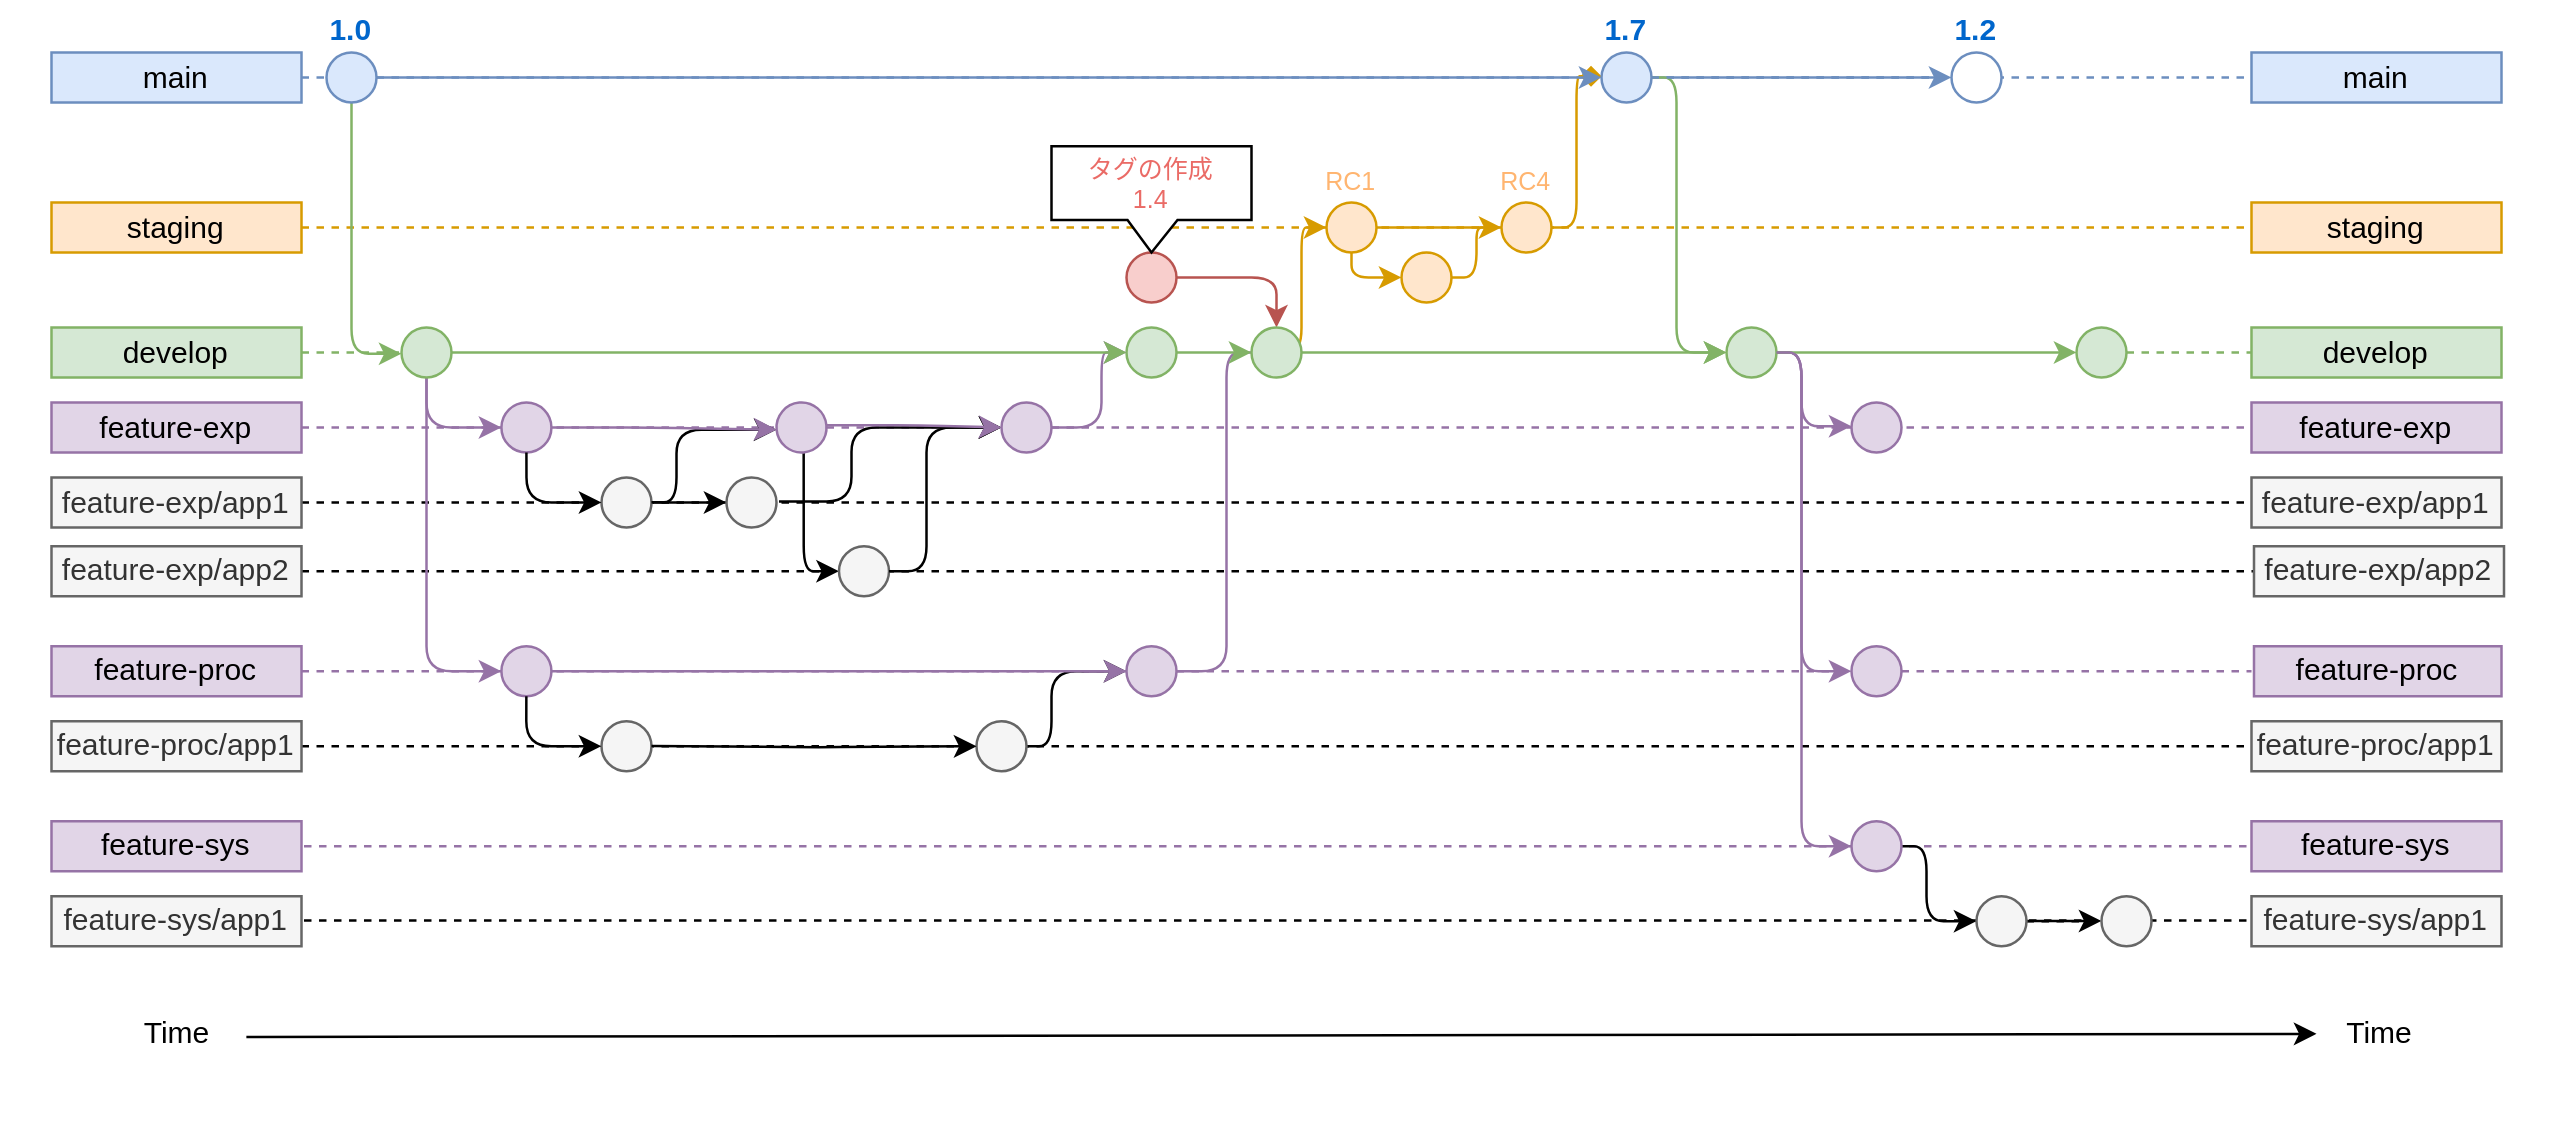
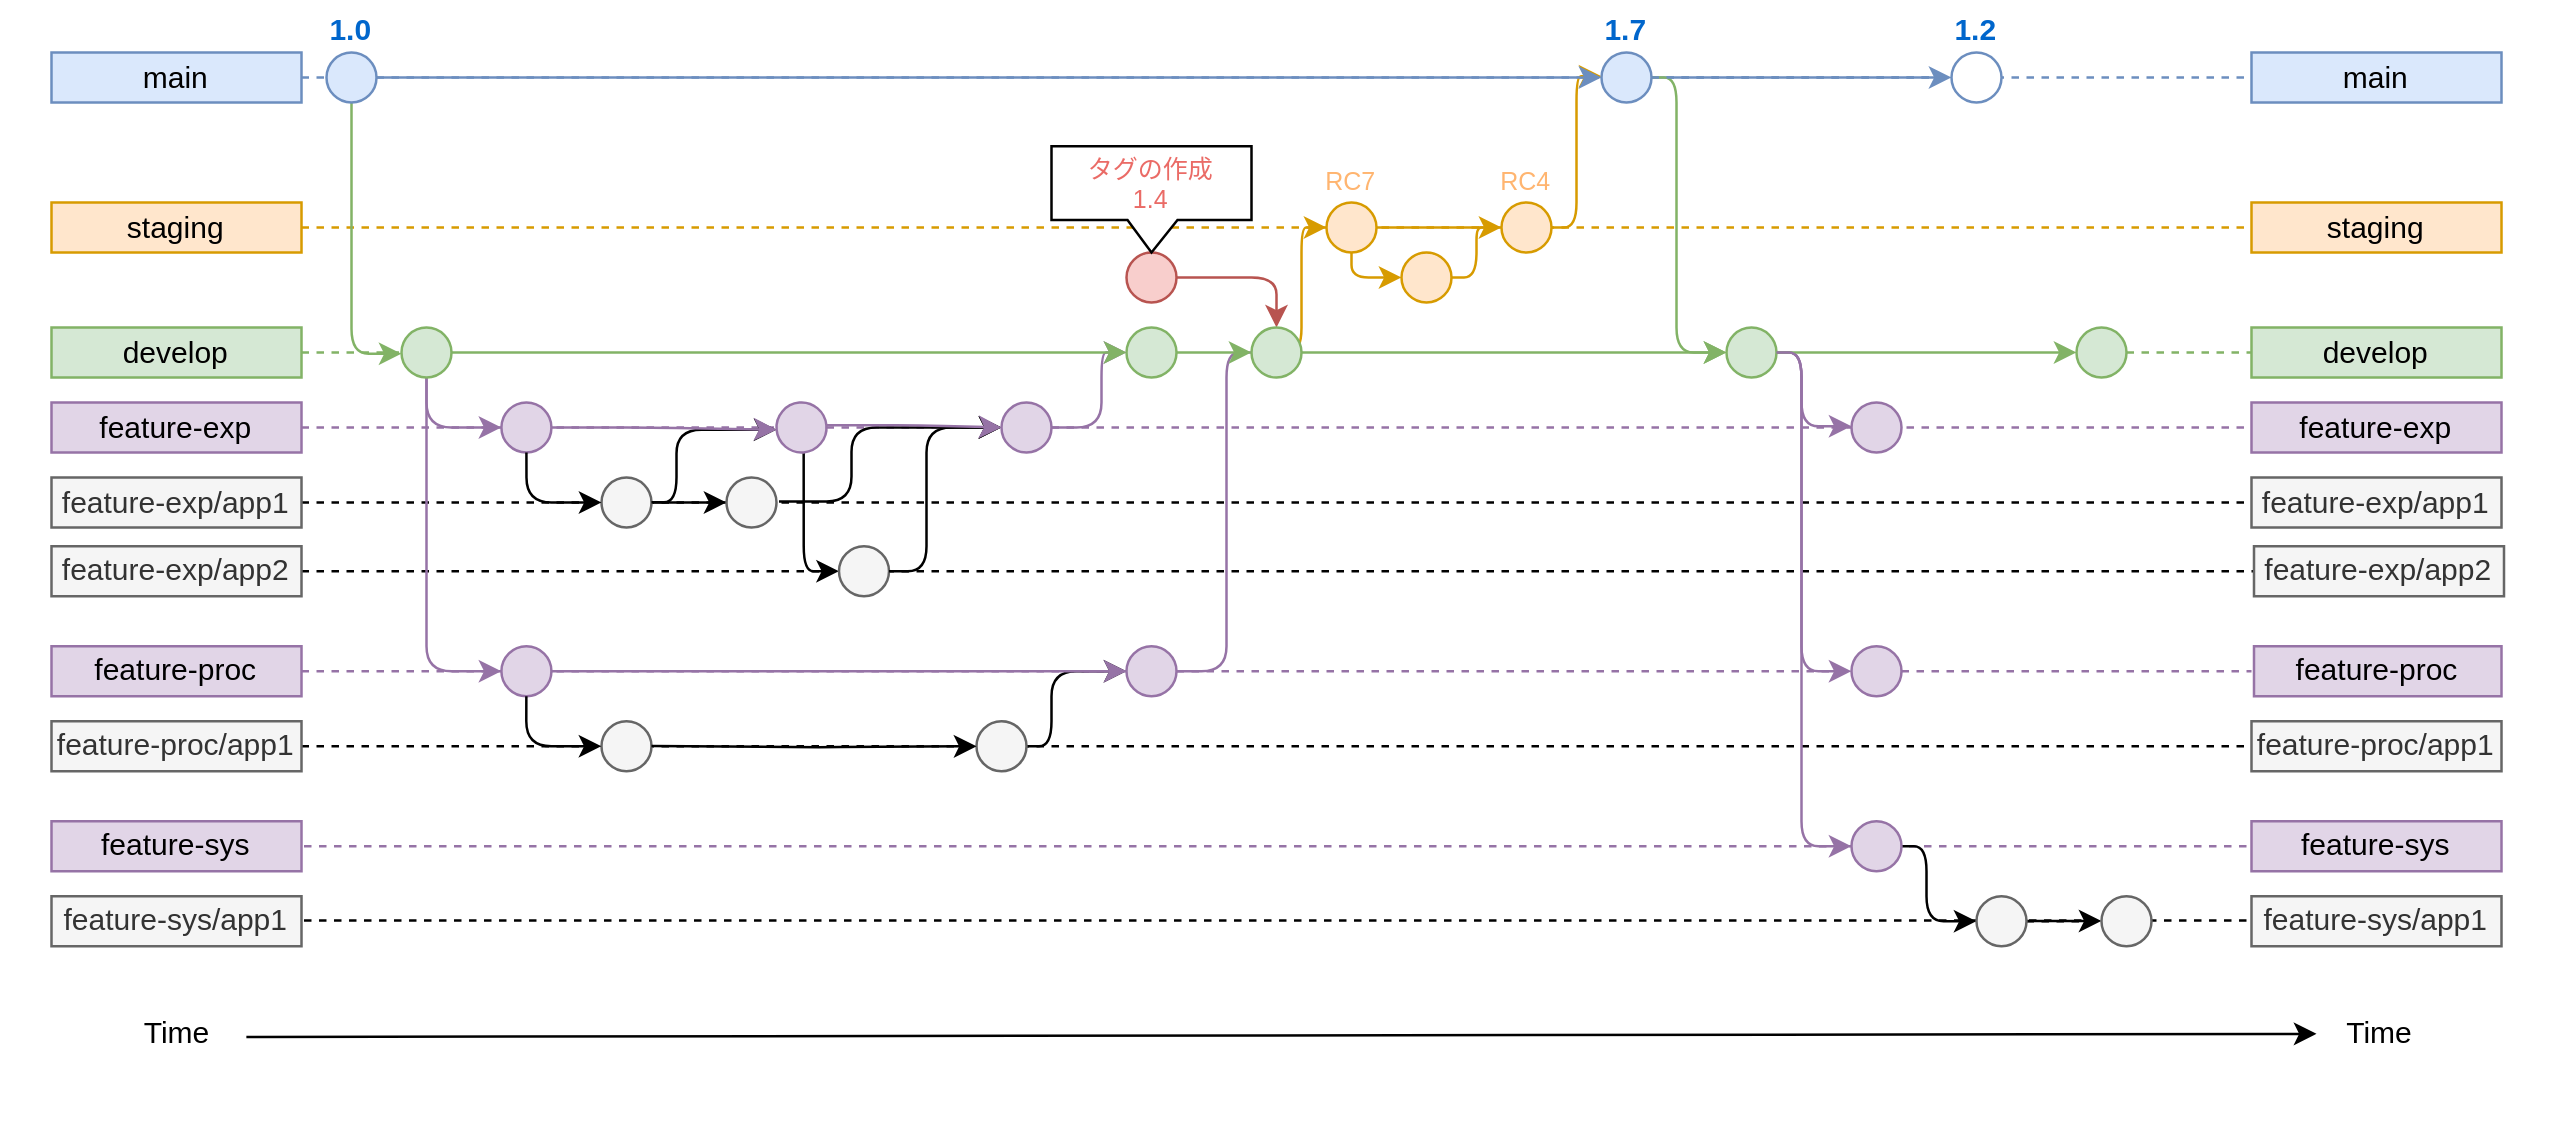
(1577, 86) -> (1577, 86)
(1351, 181) -> (1351, 181)
